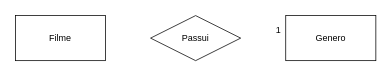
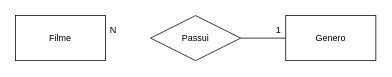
none -> (113, 30)
none -> (262, 38)
